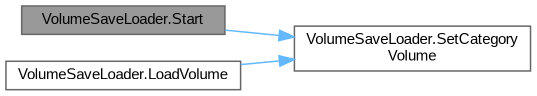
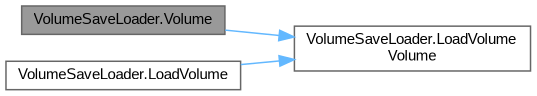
(123, 20) -> (123, 20)
(412, 49) -> (412, 49)
